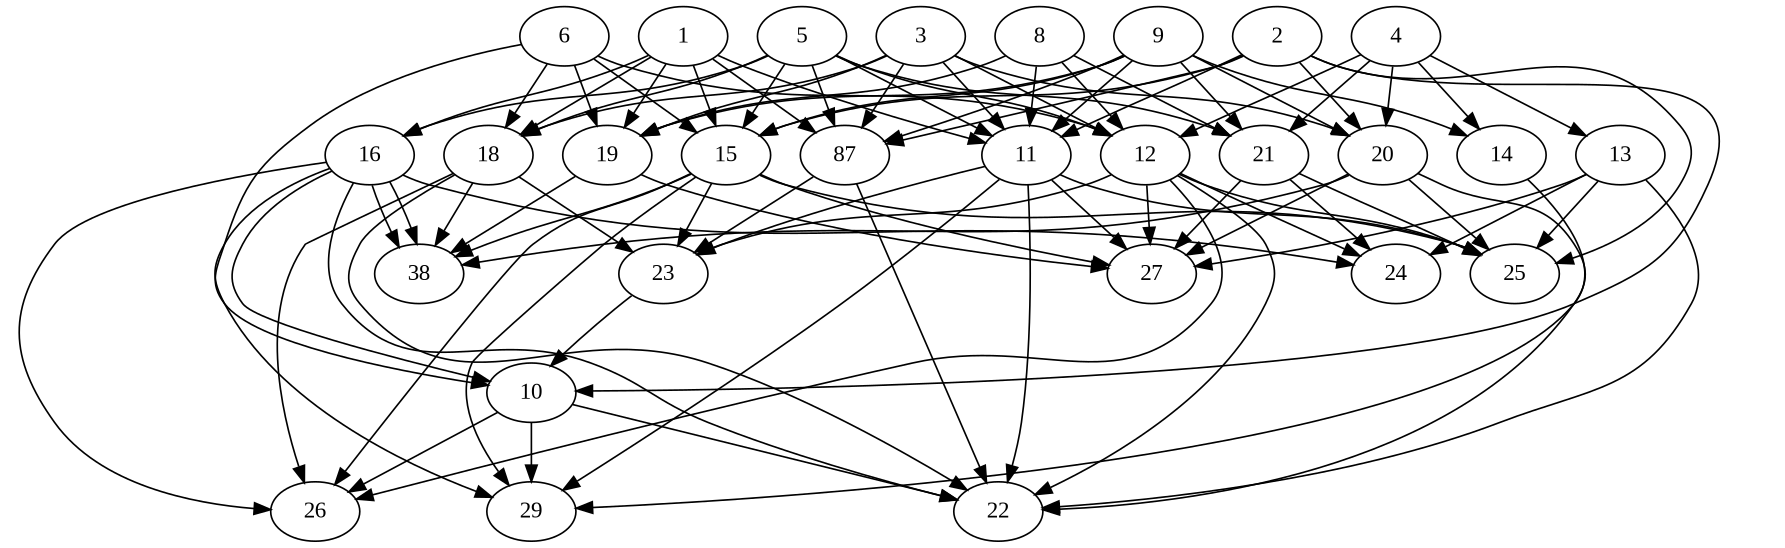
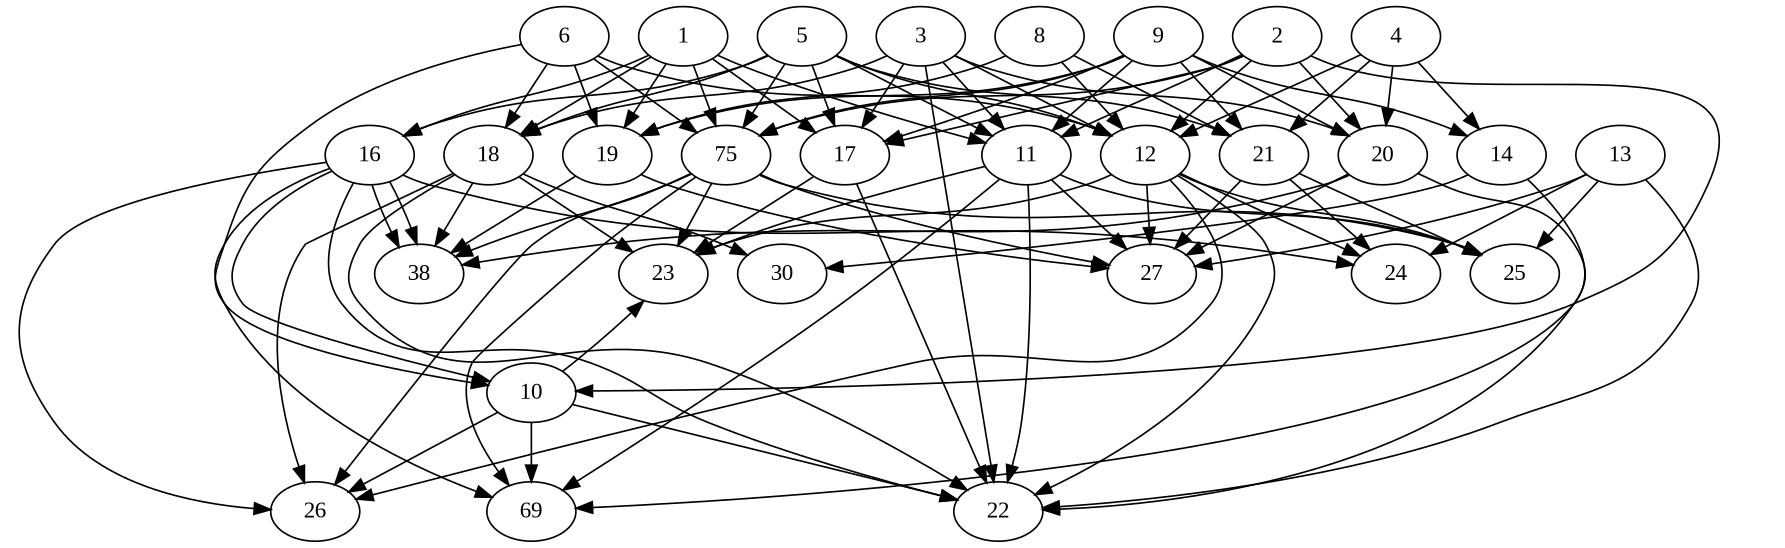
(1601, 72) -> (1219, 89)
(1034, 88) -> none
(772, 94) -> (958, 266)
(1508, 95) -> none
(726, 155) -> (726, 155)
(845, 155) -> (845, 155)
(1441, 207) -> none
none -> (782, 274)
(597, 324) -> (601, 340)
(531, 512) -> (531, 512)
